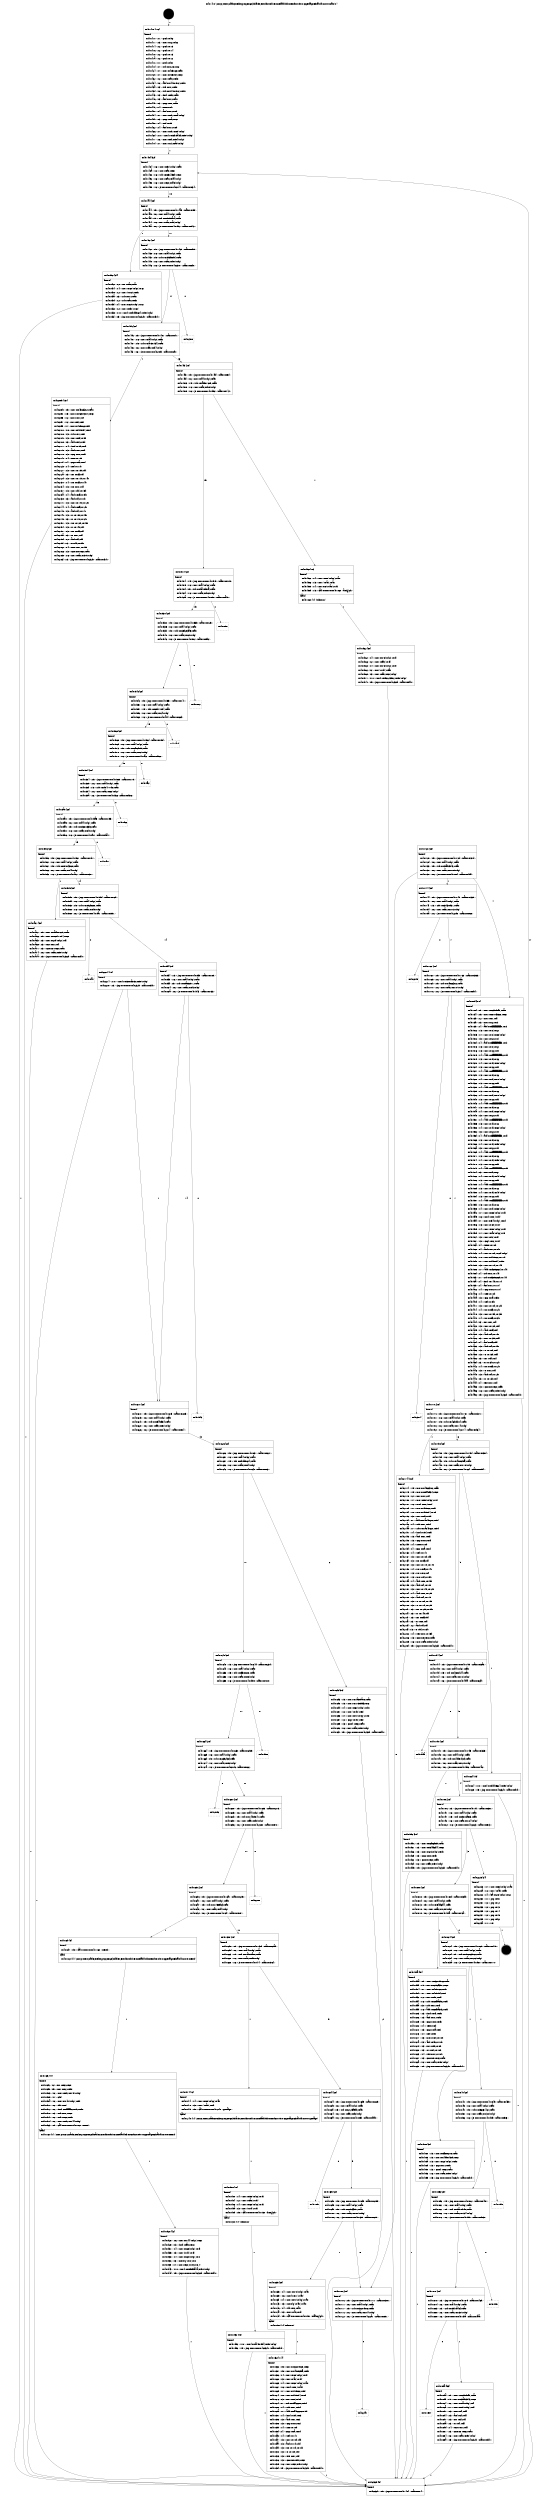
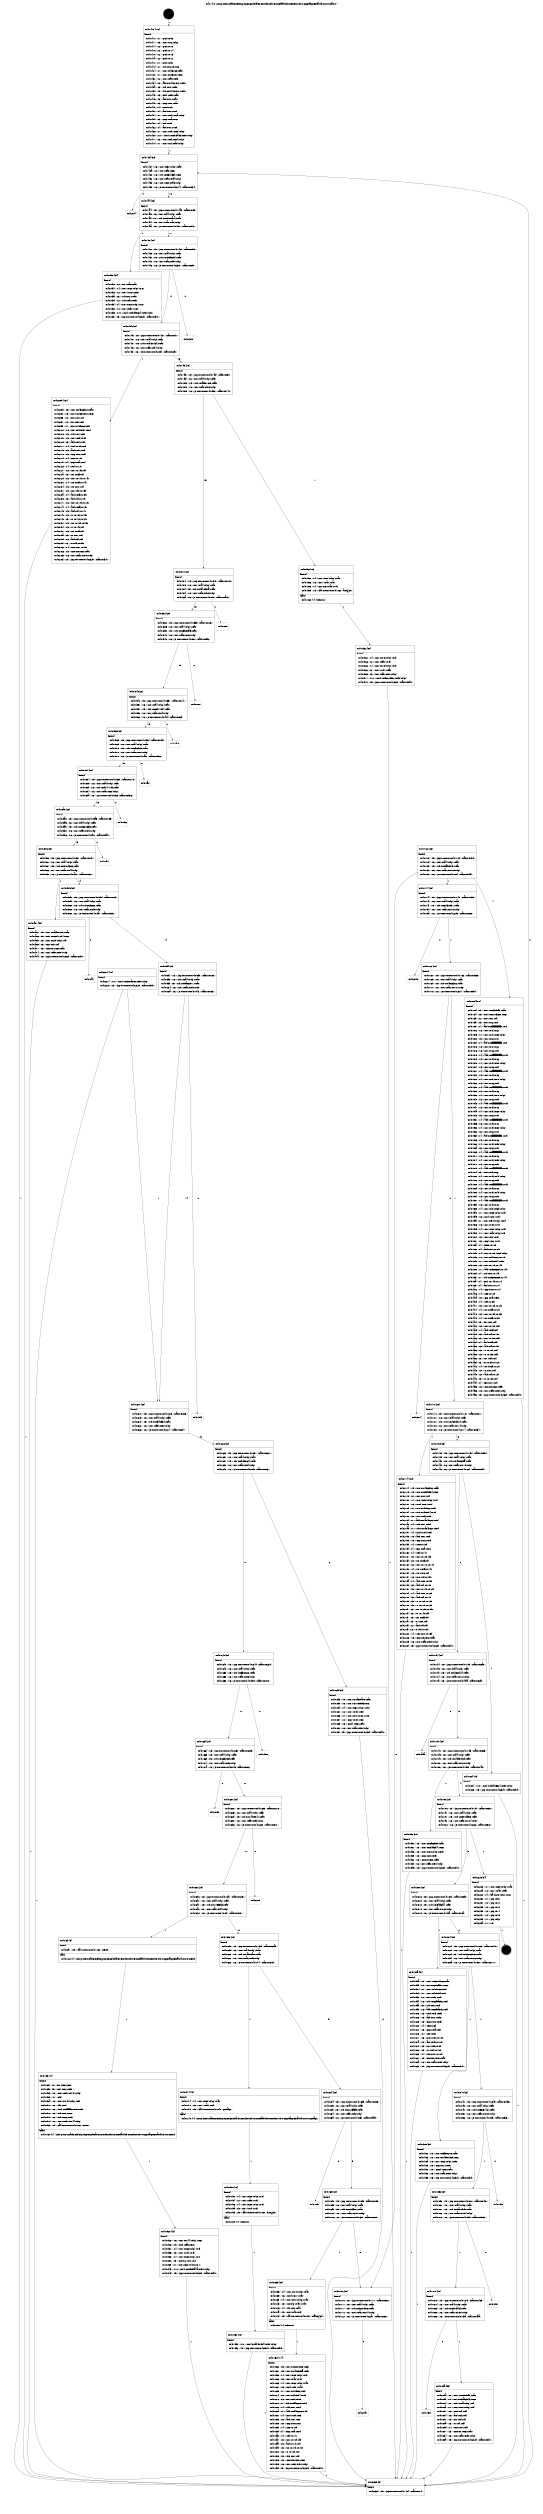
none -> (131, 214)
